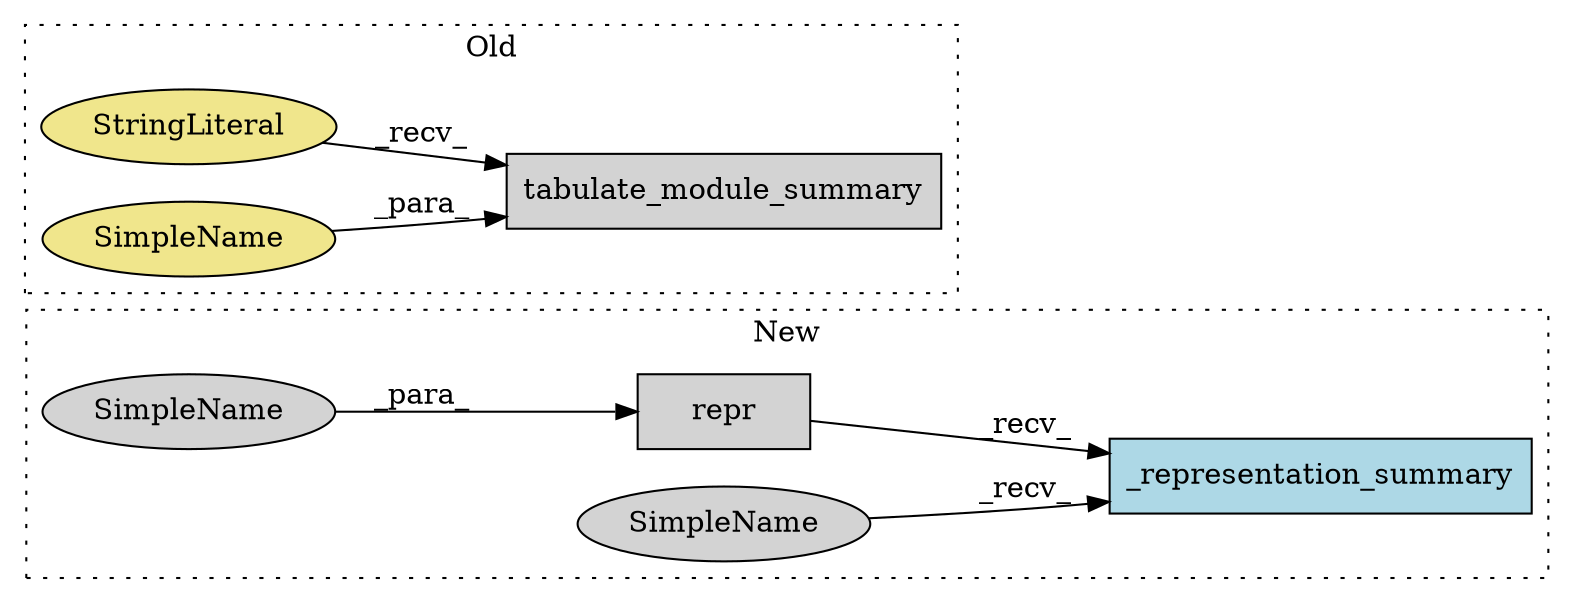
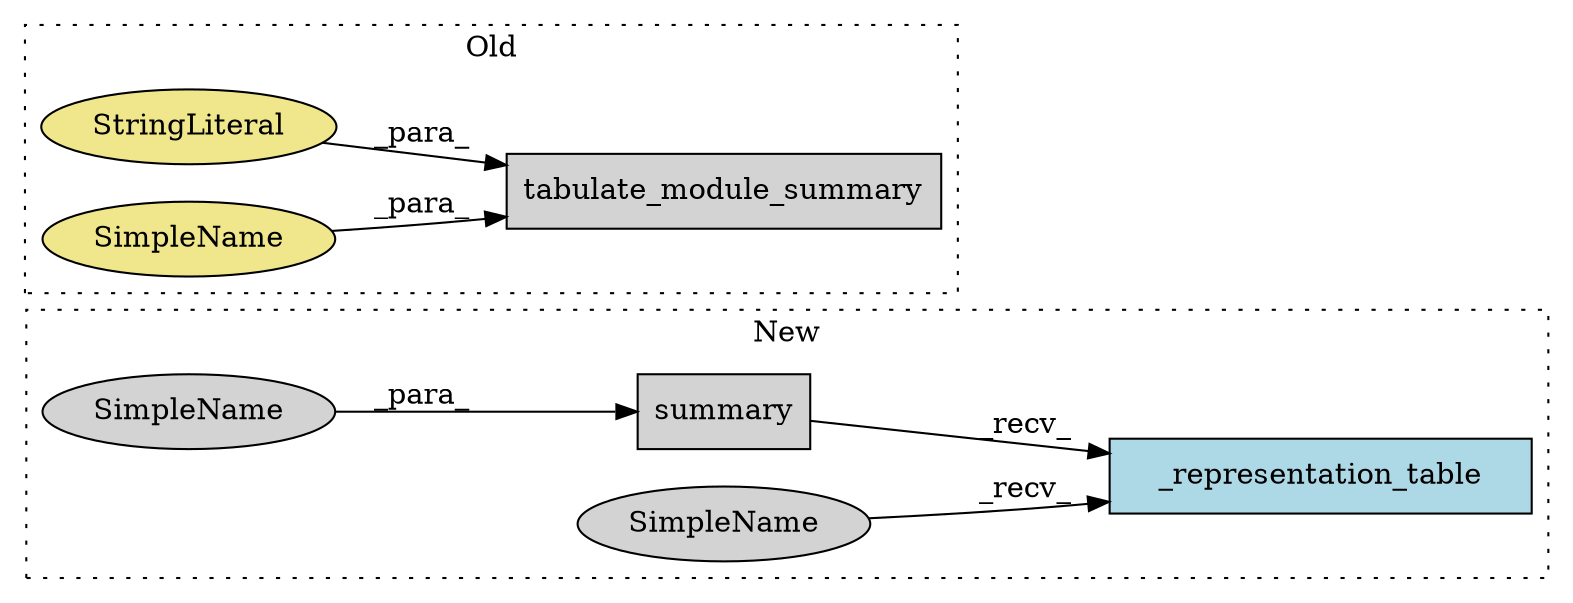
(421, 134) -> (421, 134)
(724, 412) -> (724, 412)
(1321, 476) -> (1321, 476)
